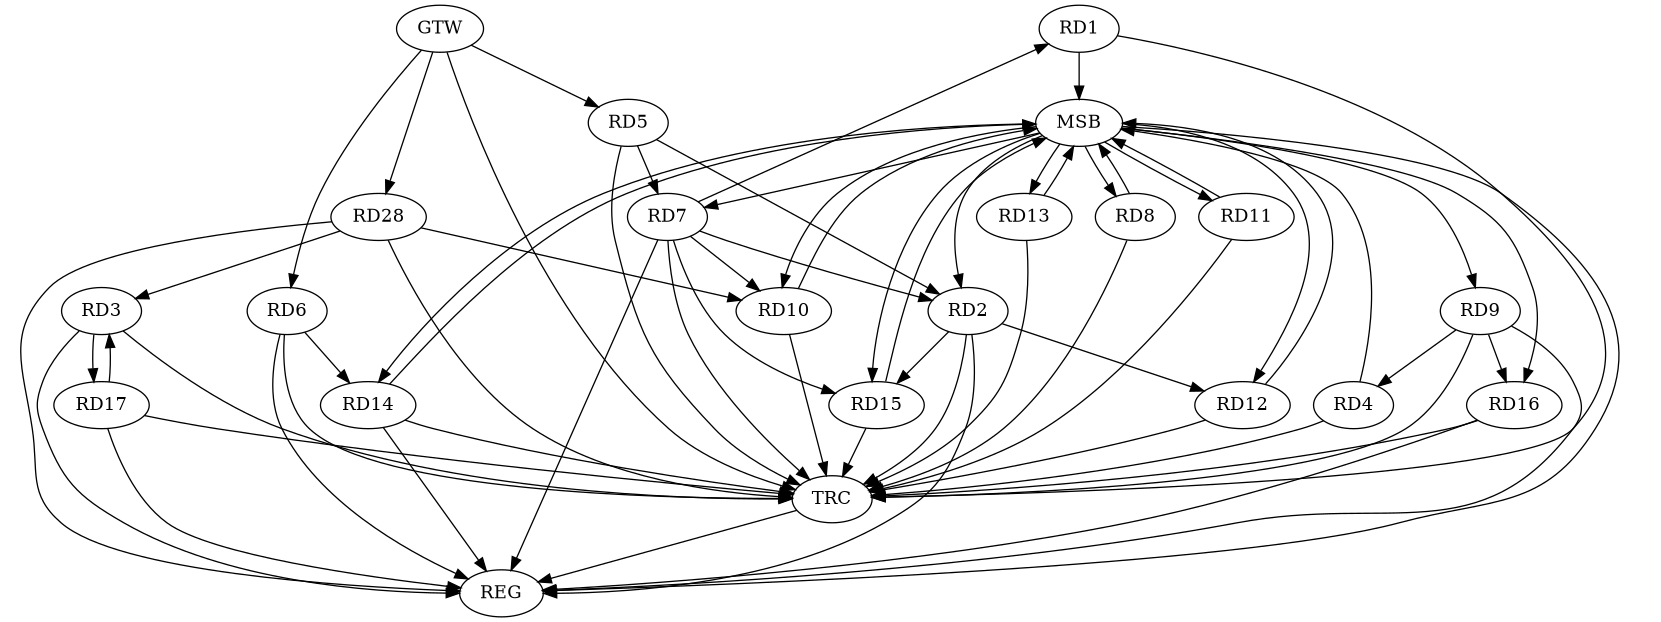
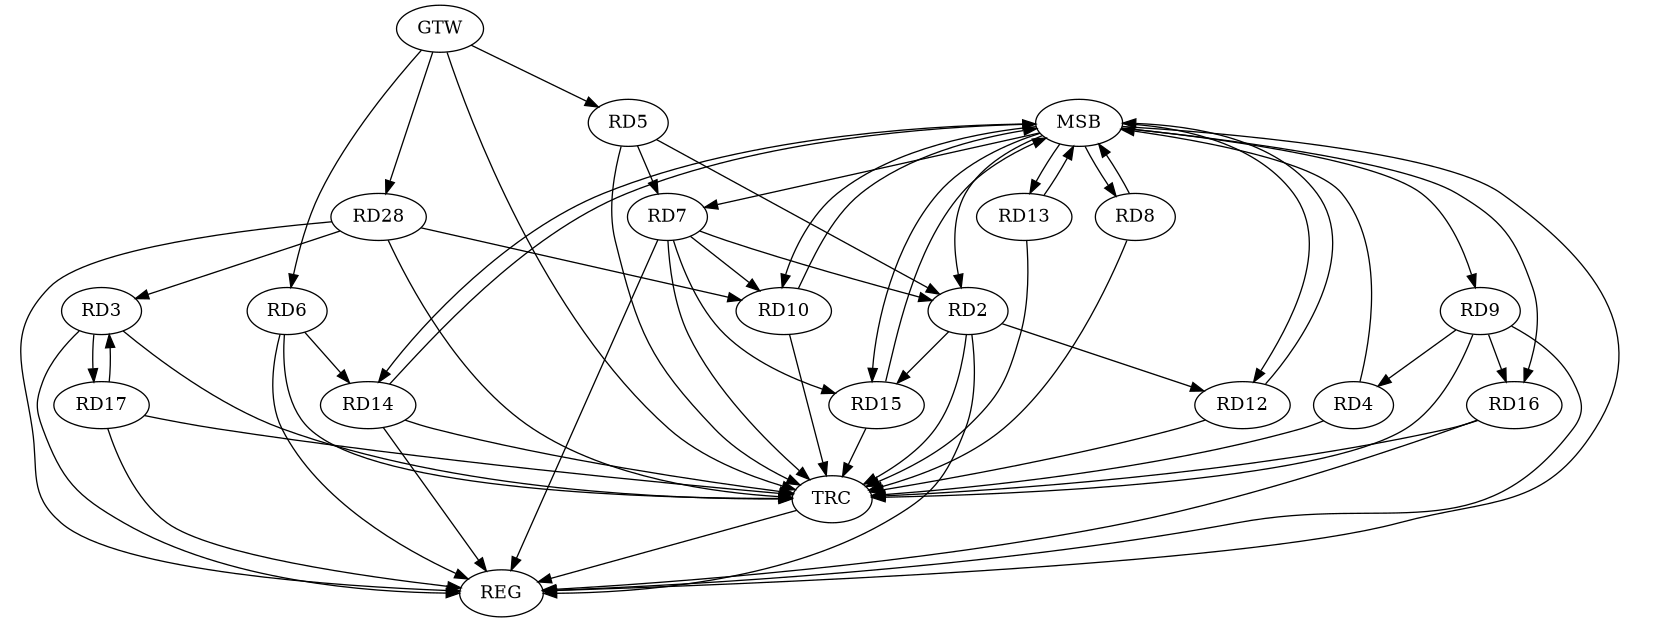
(1079, 29) -> none
(1246, 217) -> none
